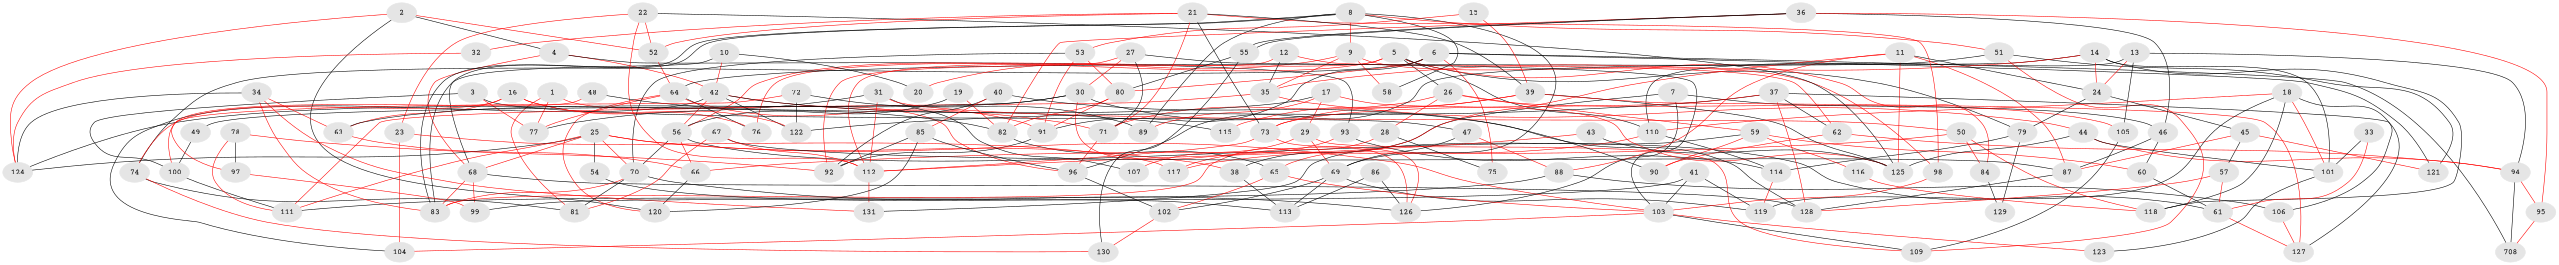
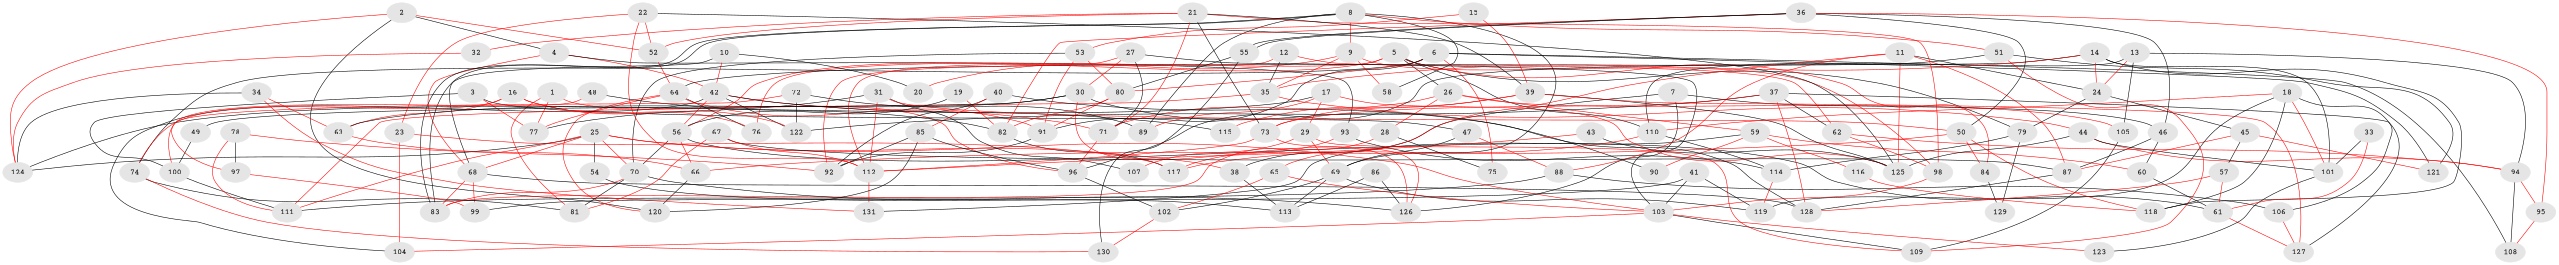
none -> (1971, 29)
(1743, 148) -> (1889, 151)
(1139, 152) -> (1088, 152)
(312, 177) -> none
(2510, 252) -> (2510, 252)
